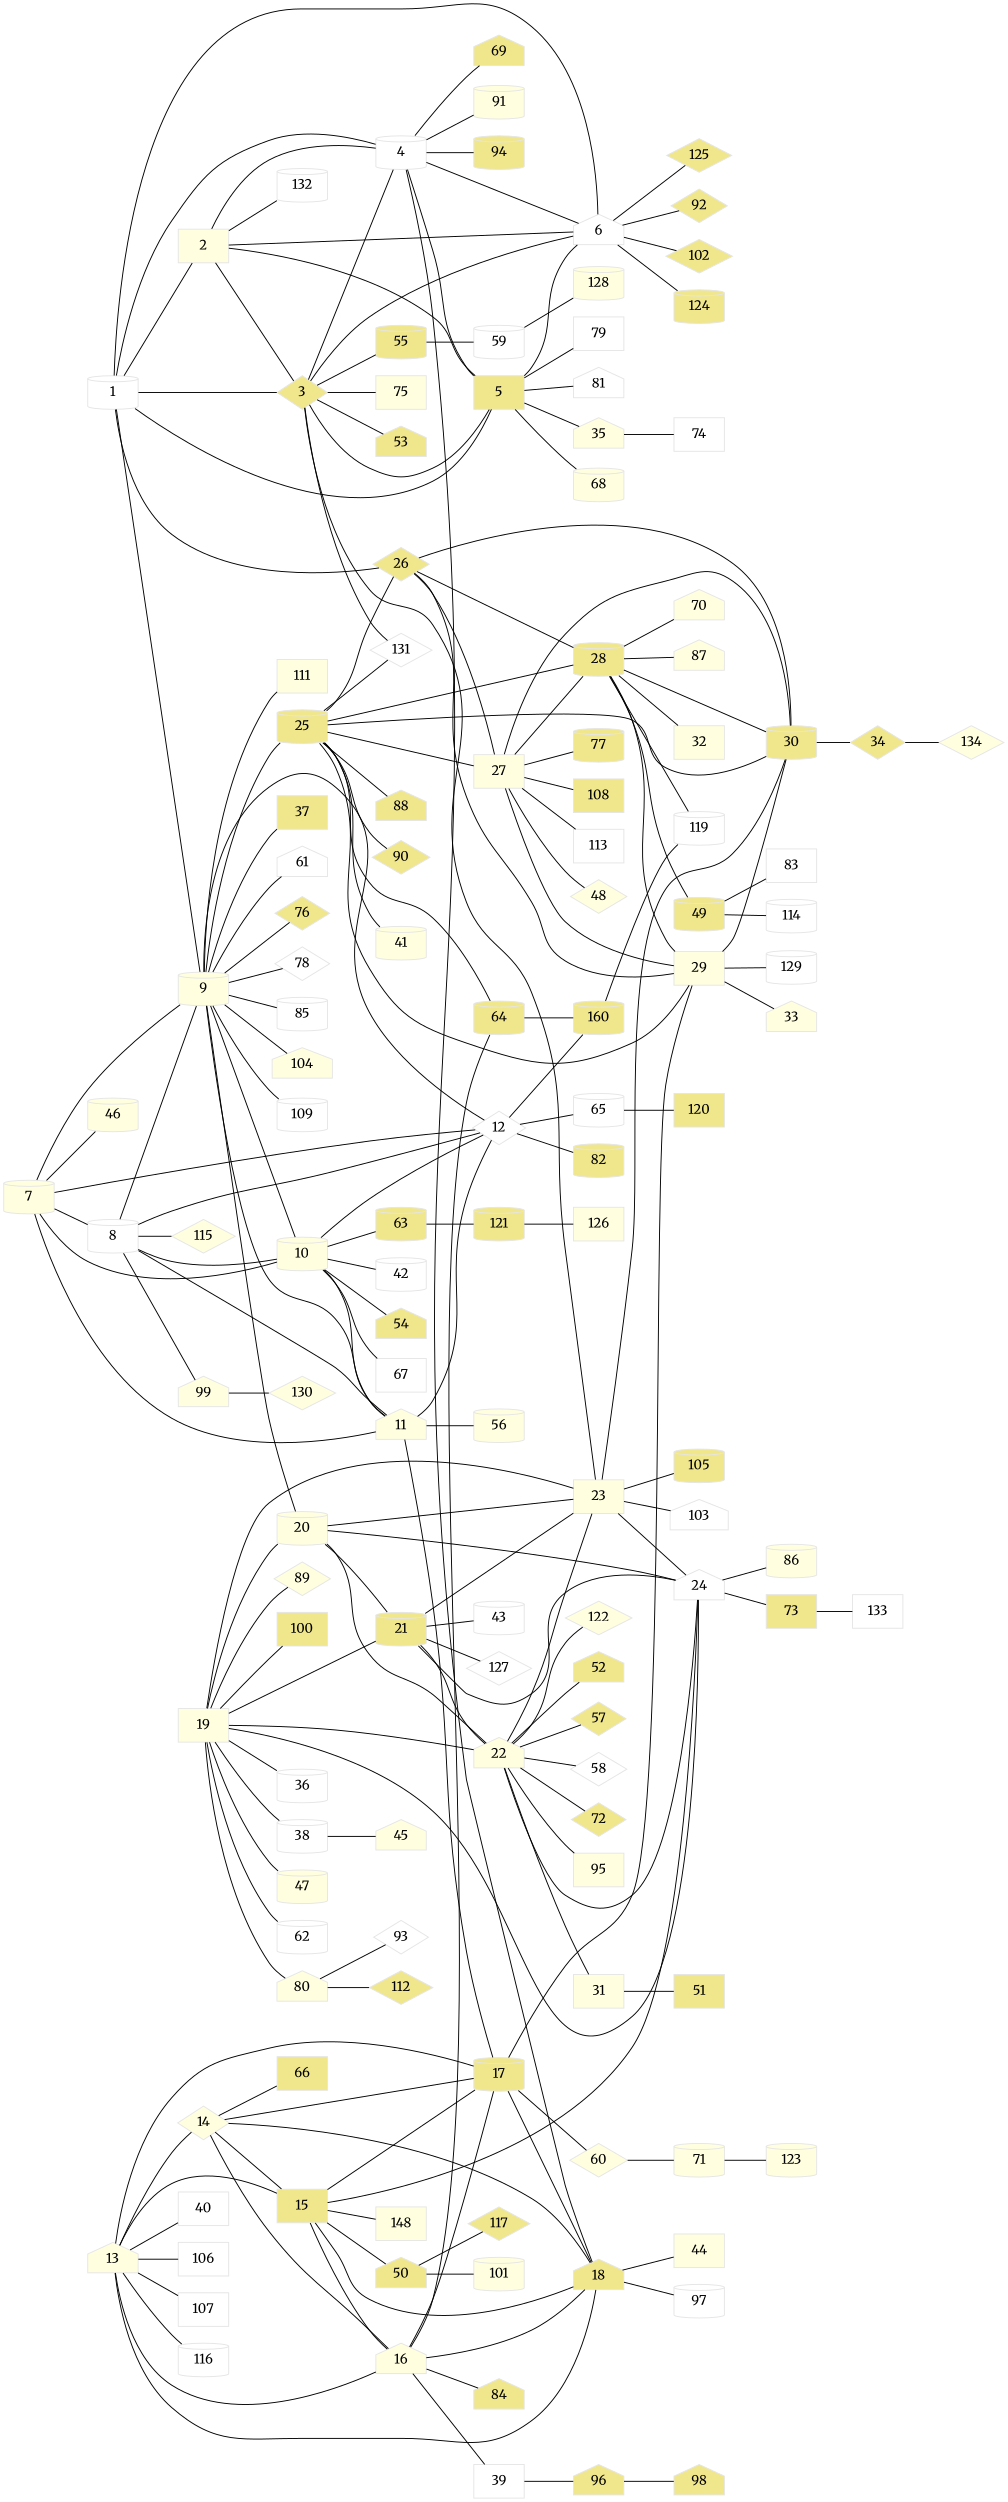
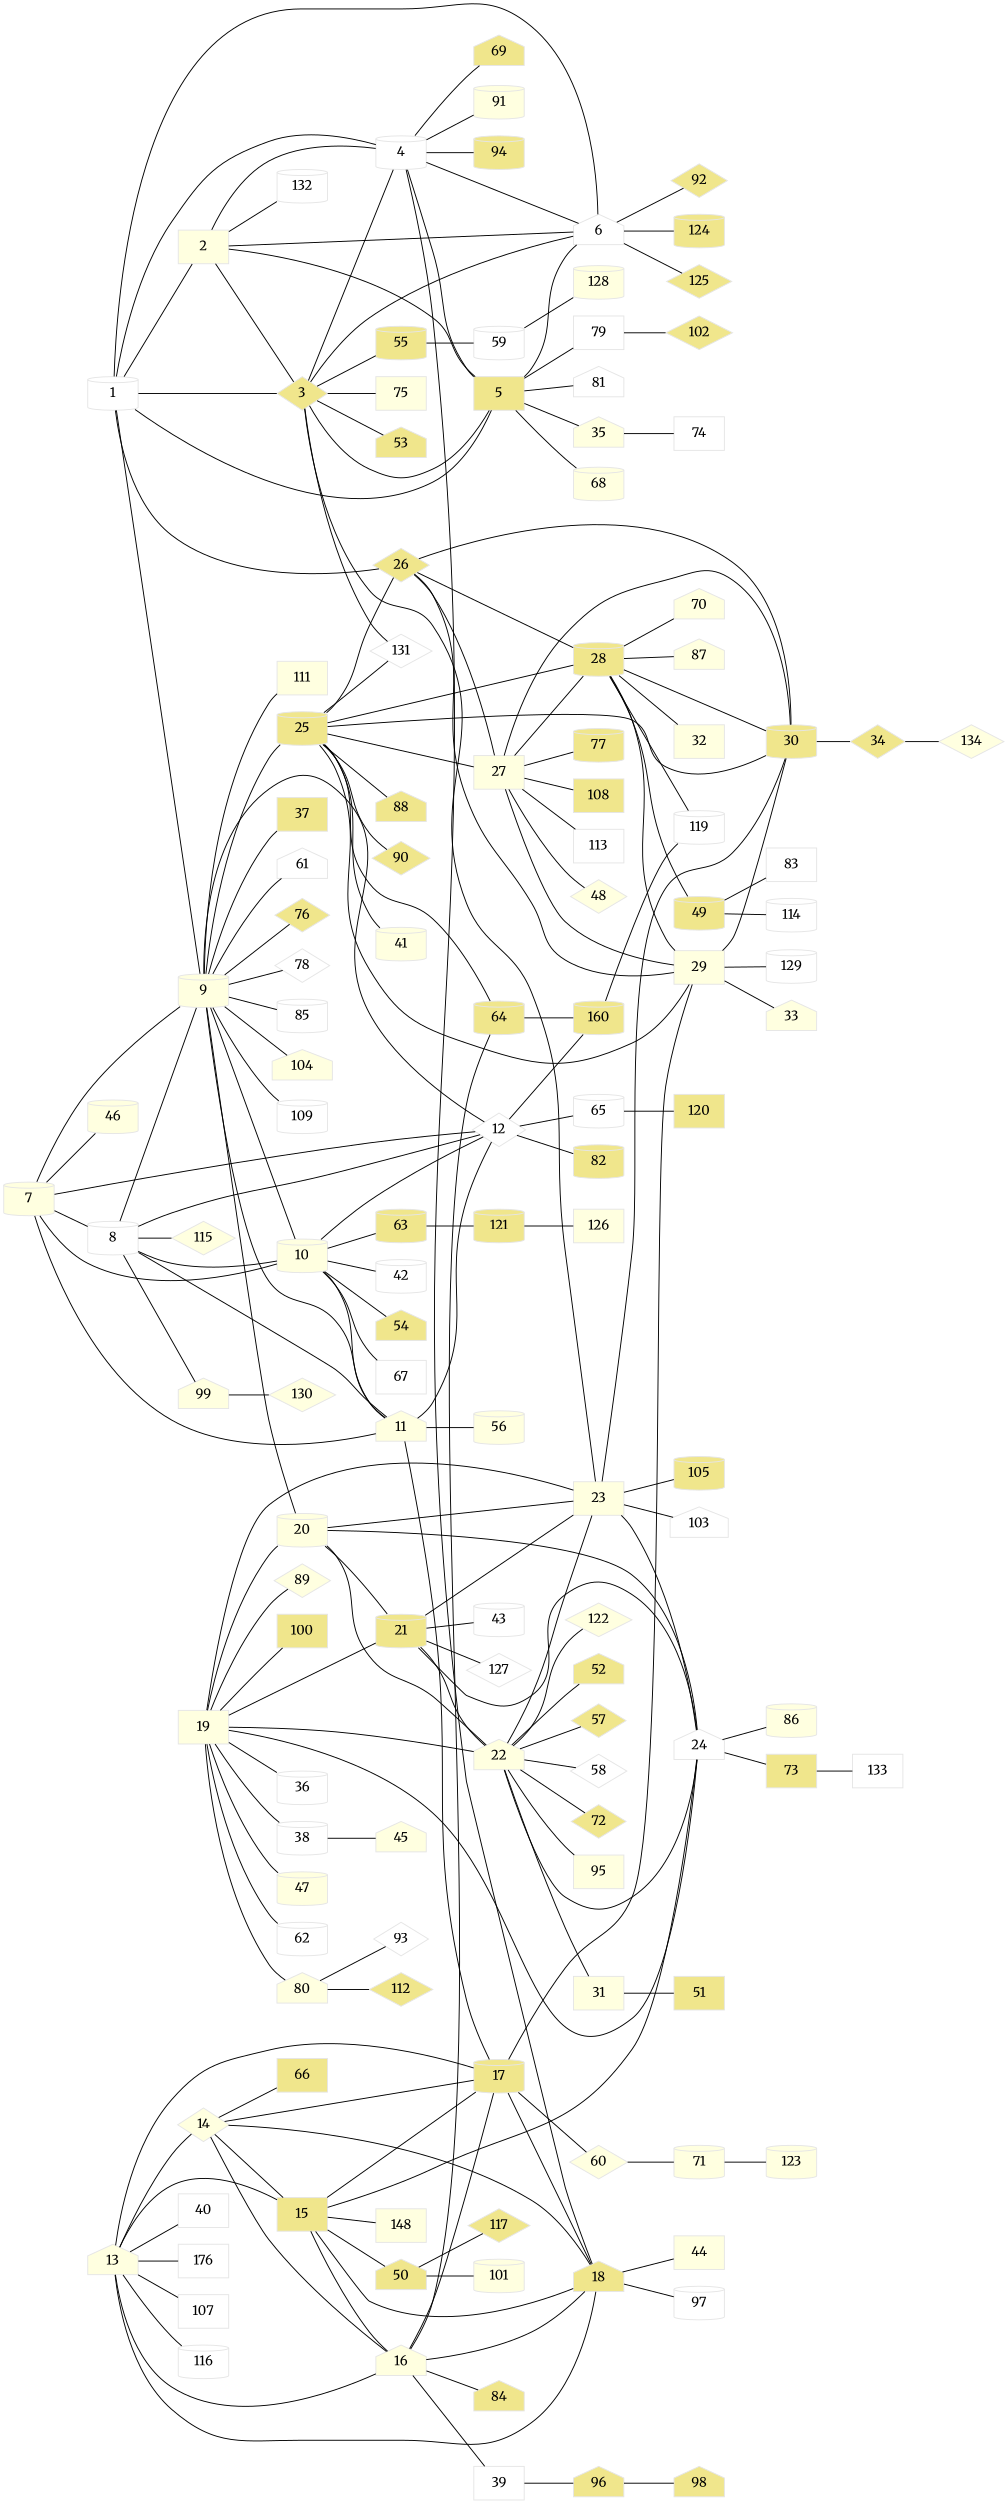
(650, 244) -> (645, 333)
(203, 2259) -> (203, 2261)
